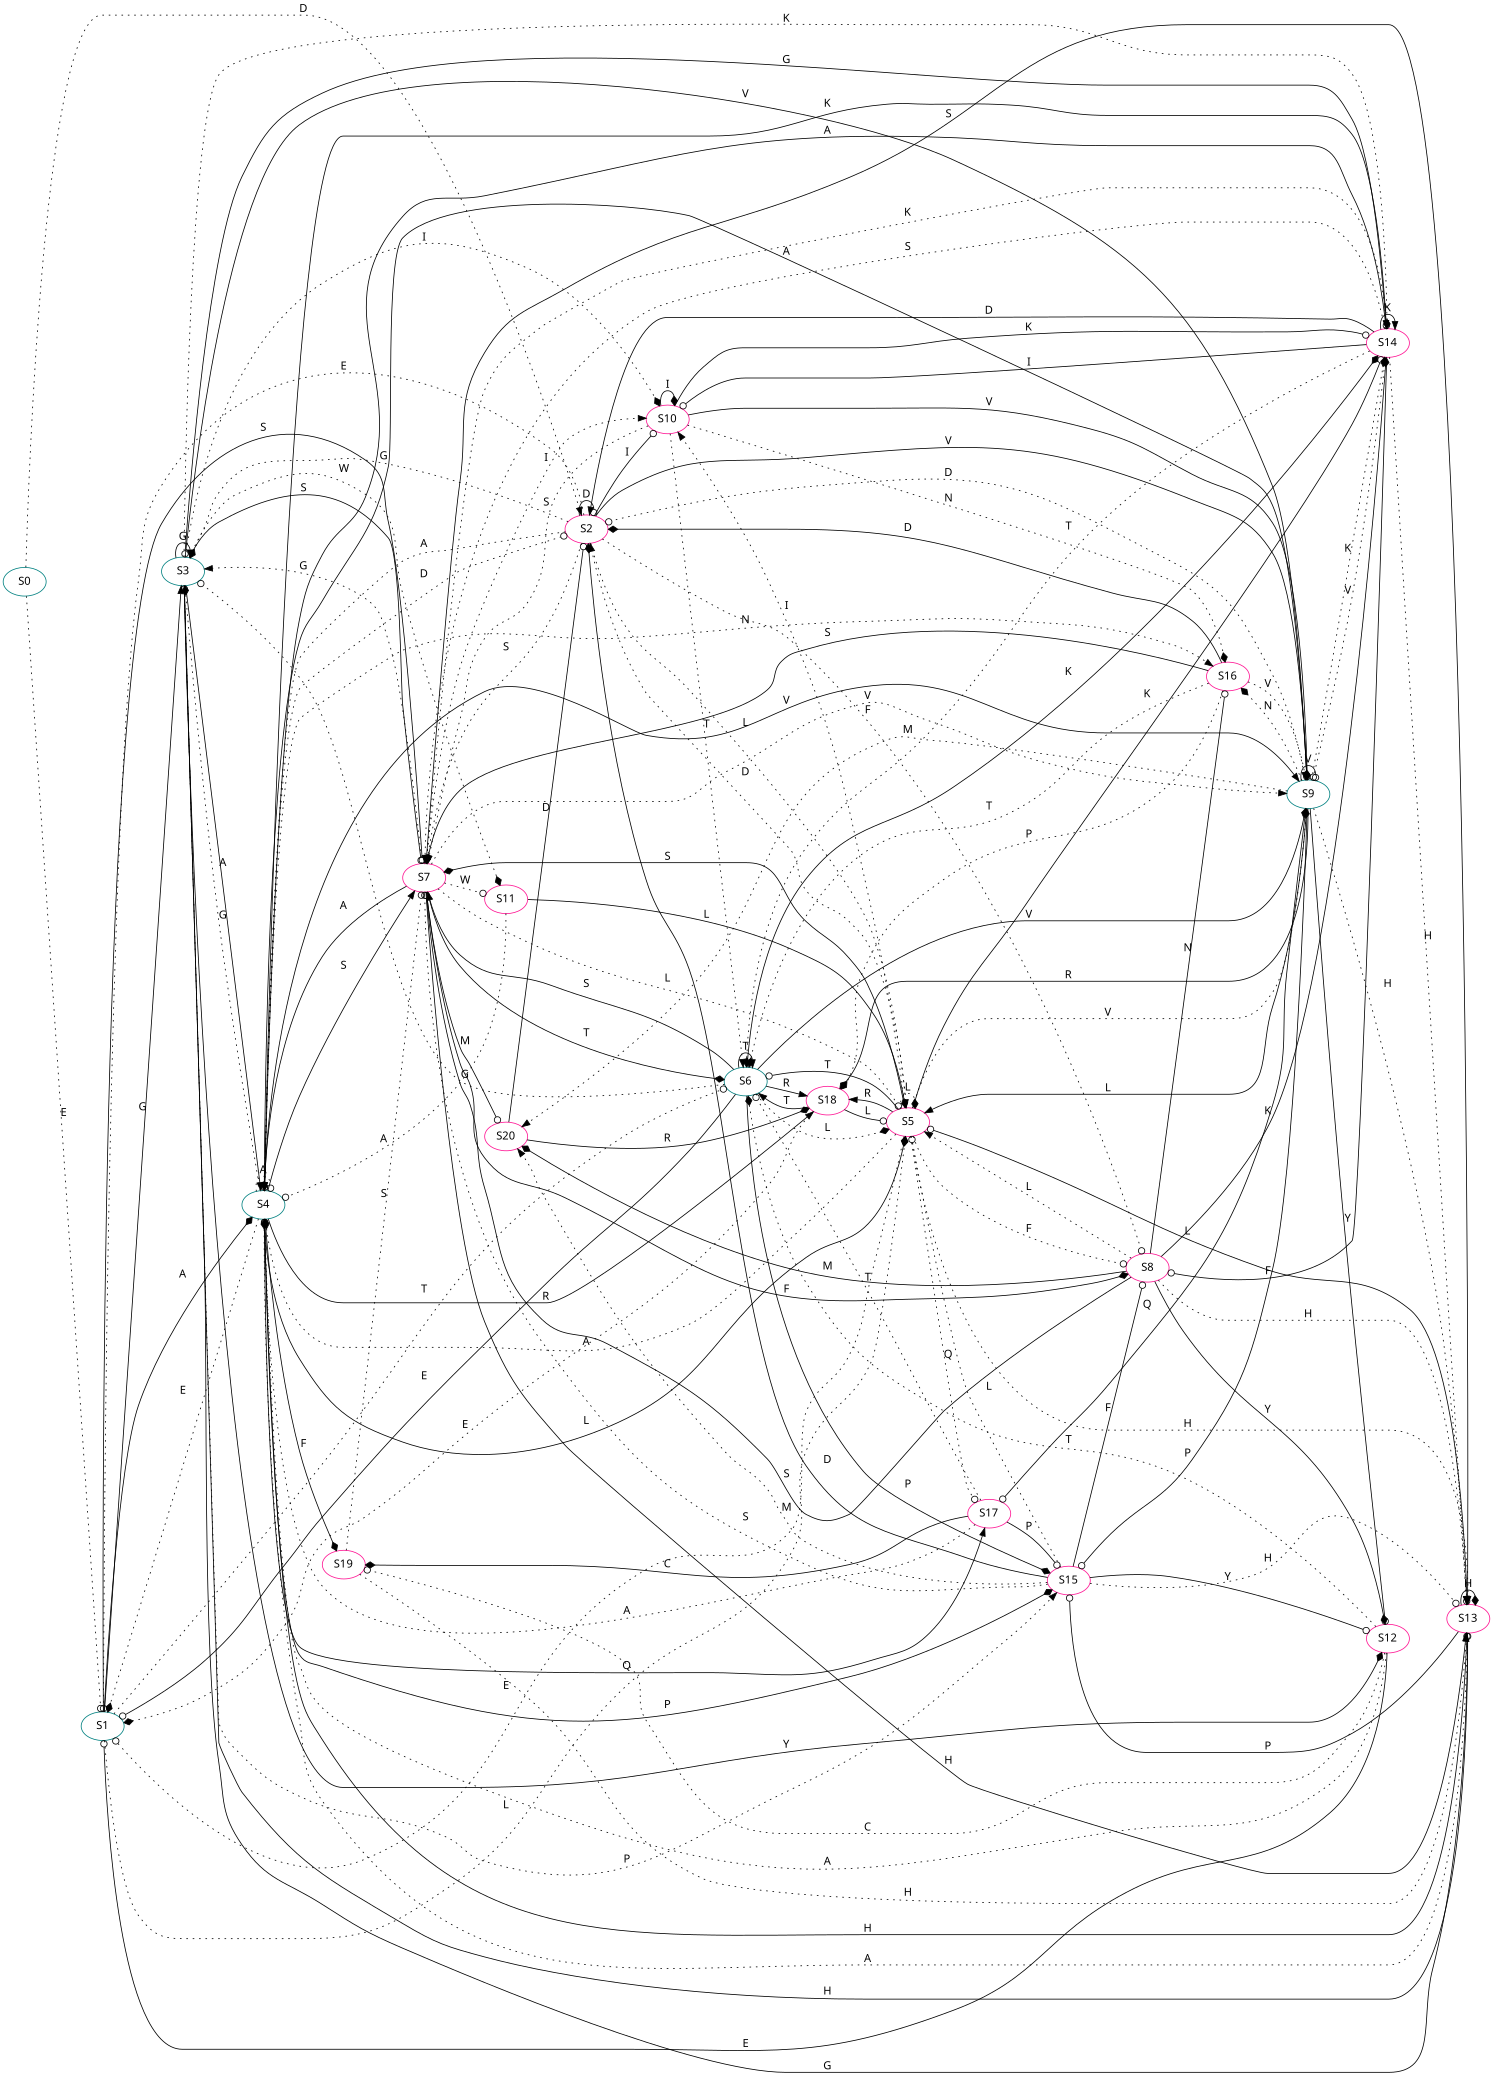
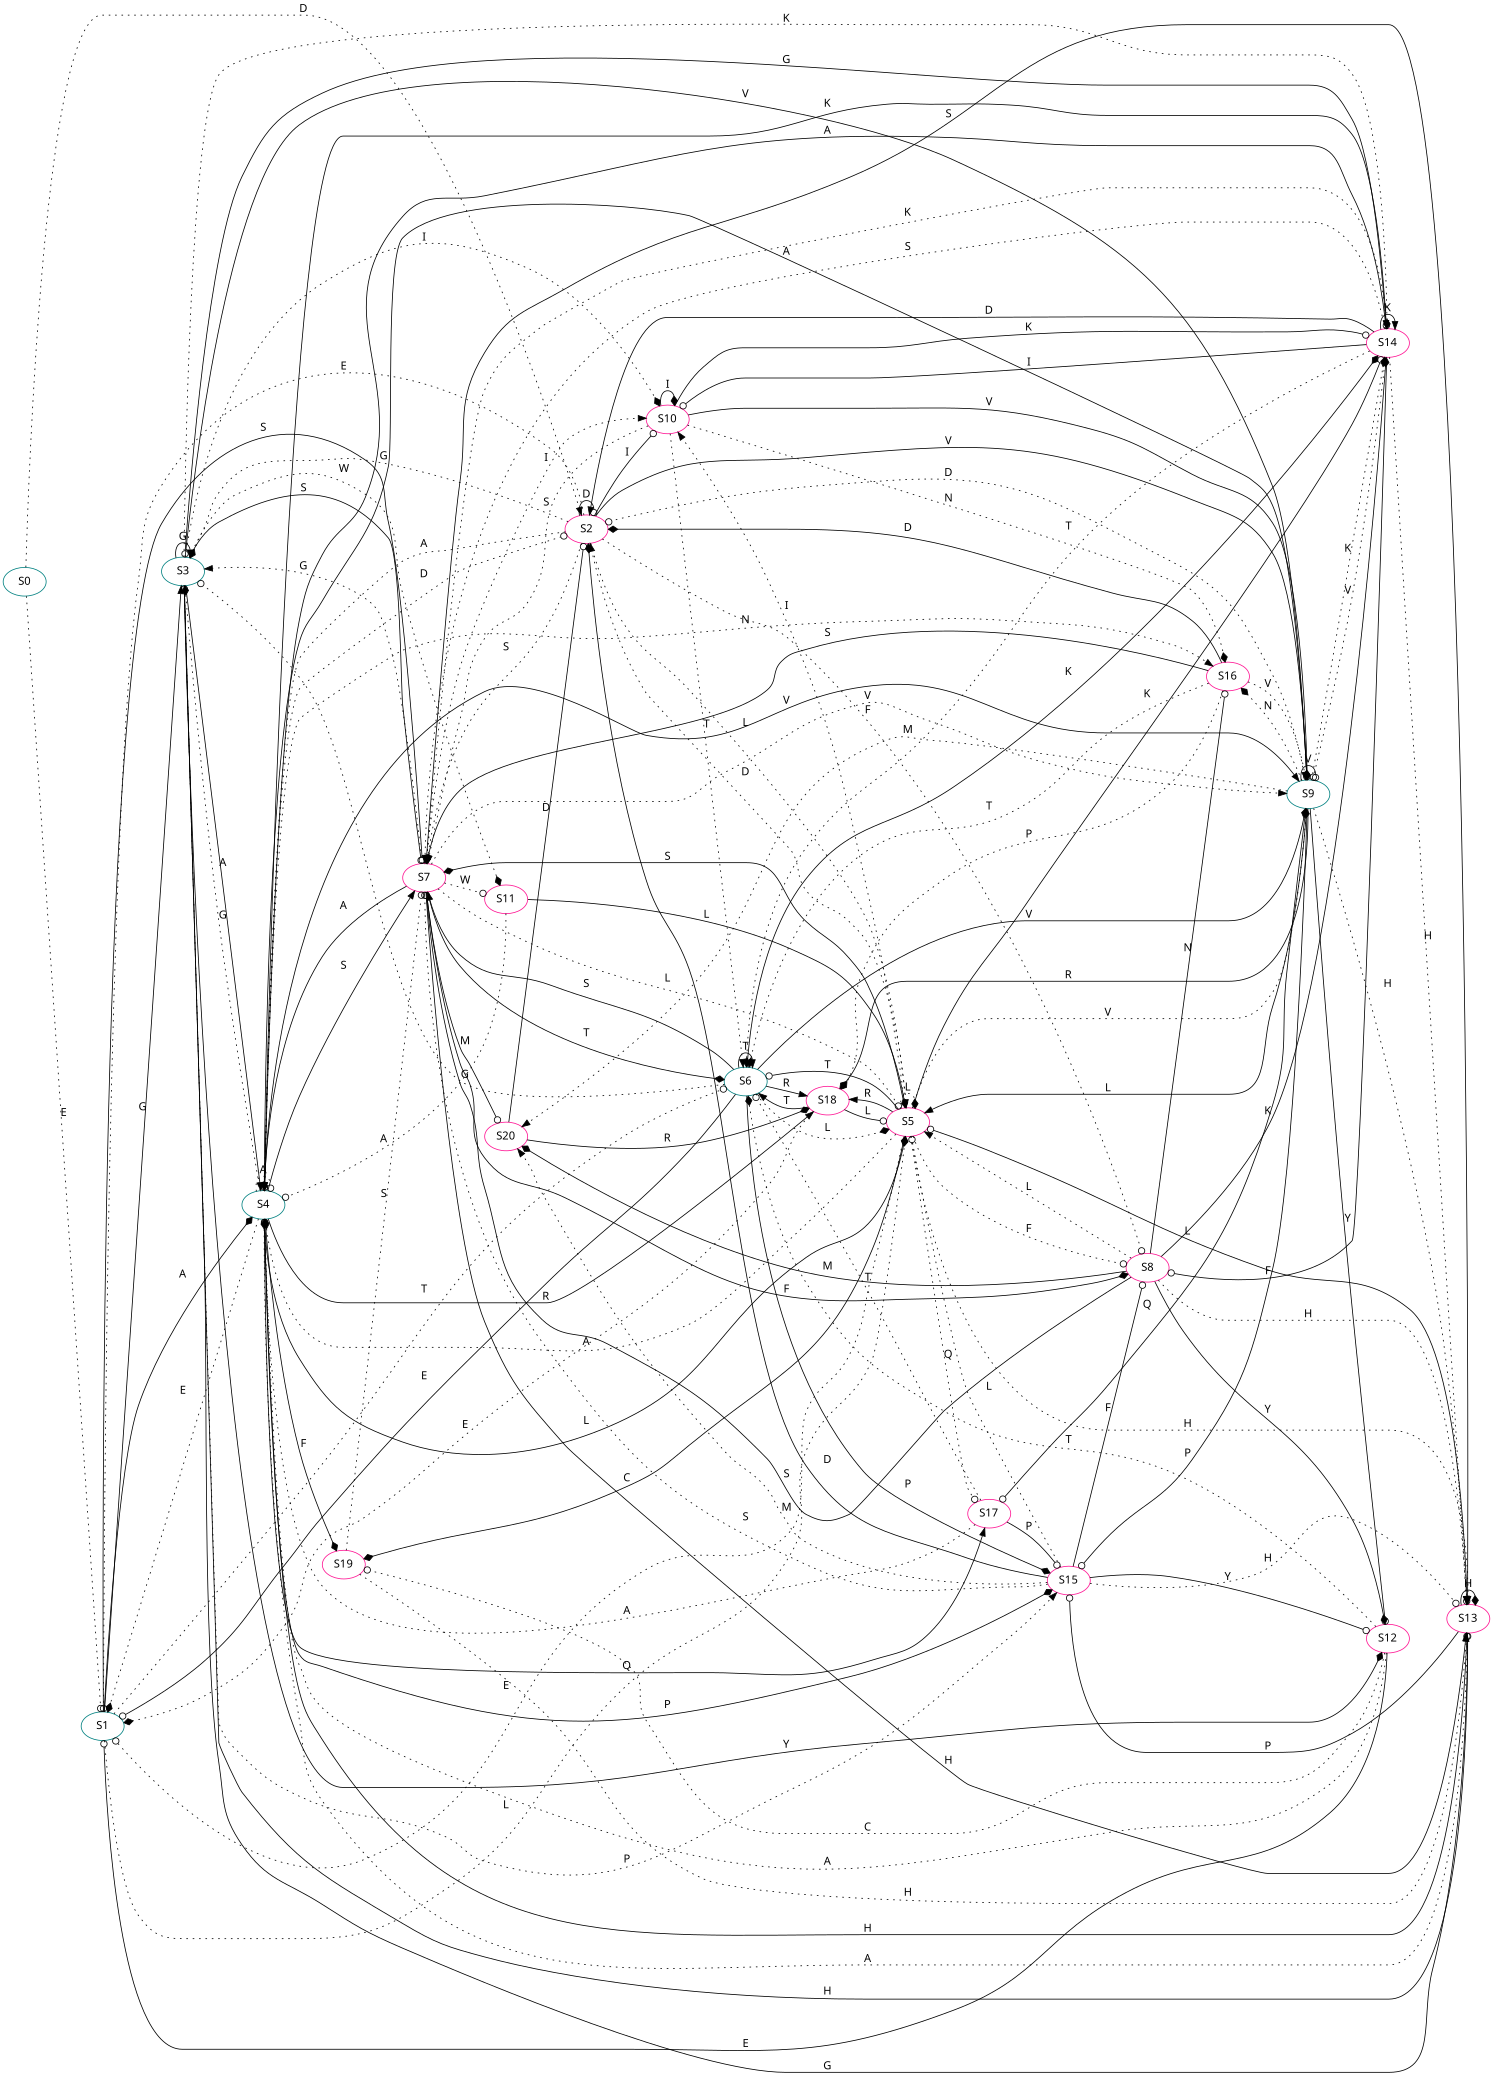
(677, 1574) -> (695, 1441)
